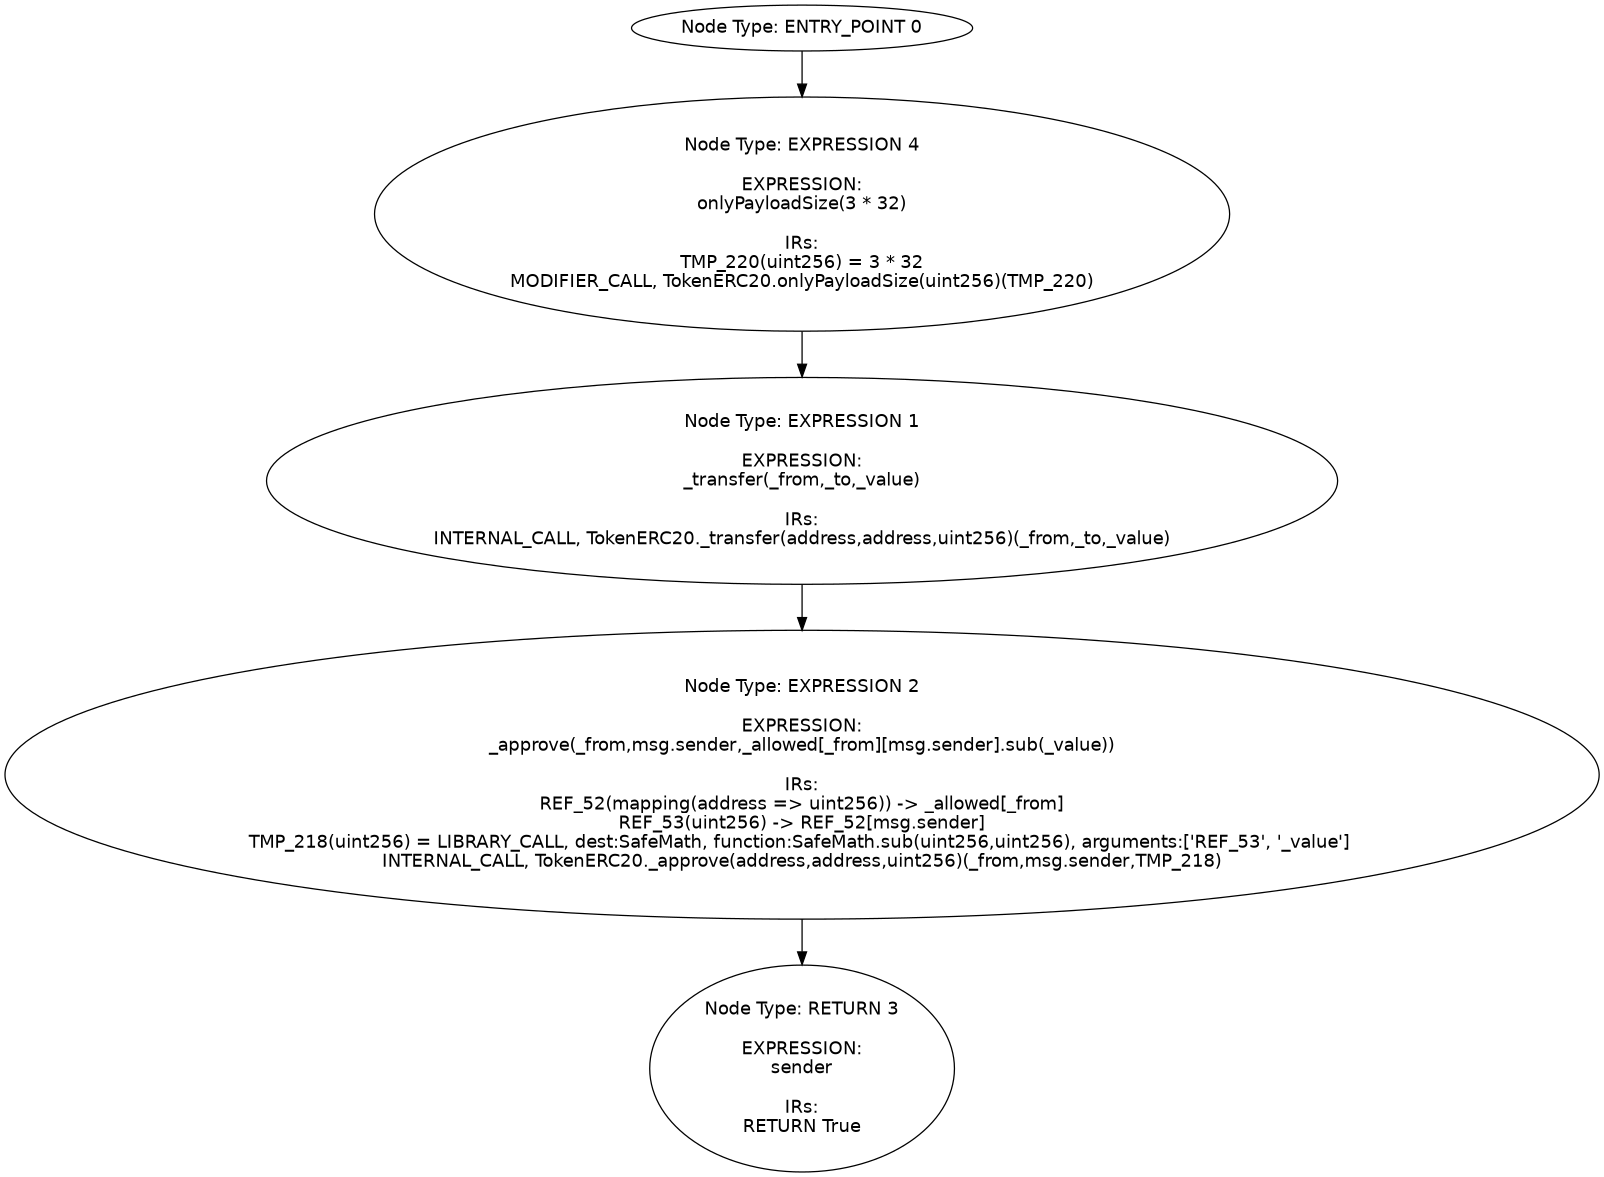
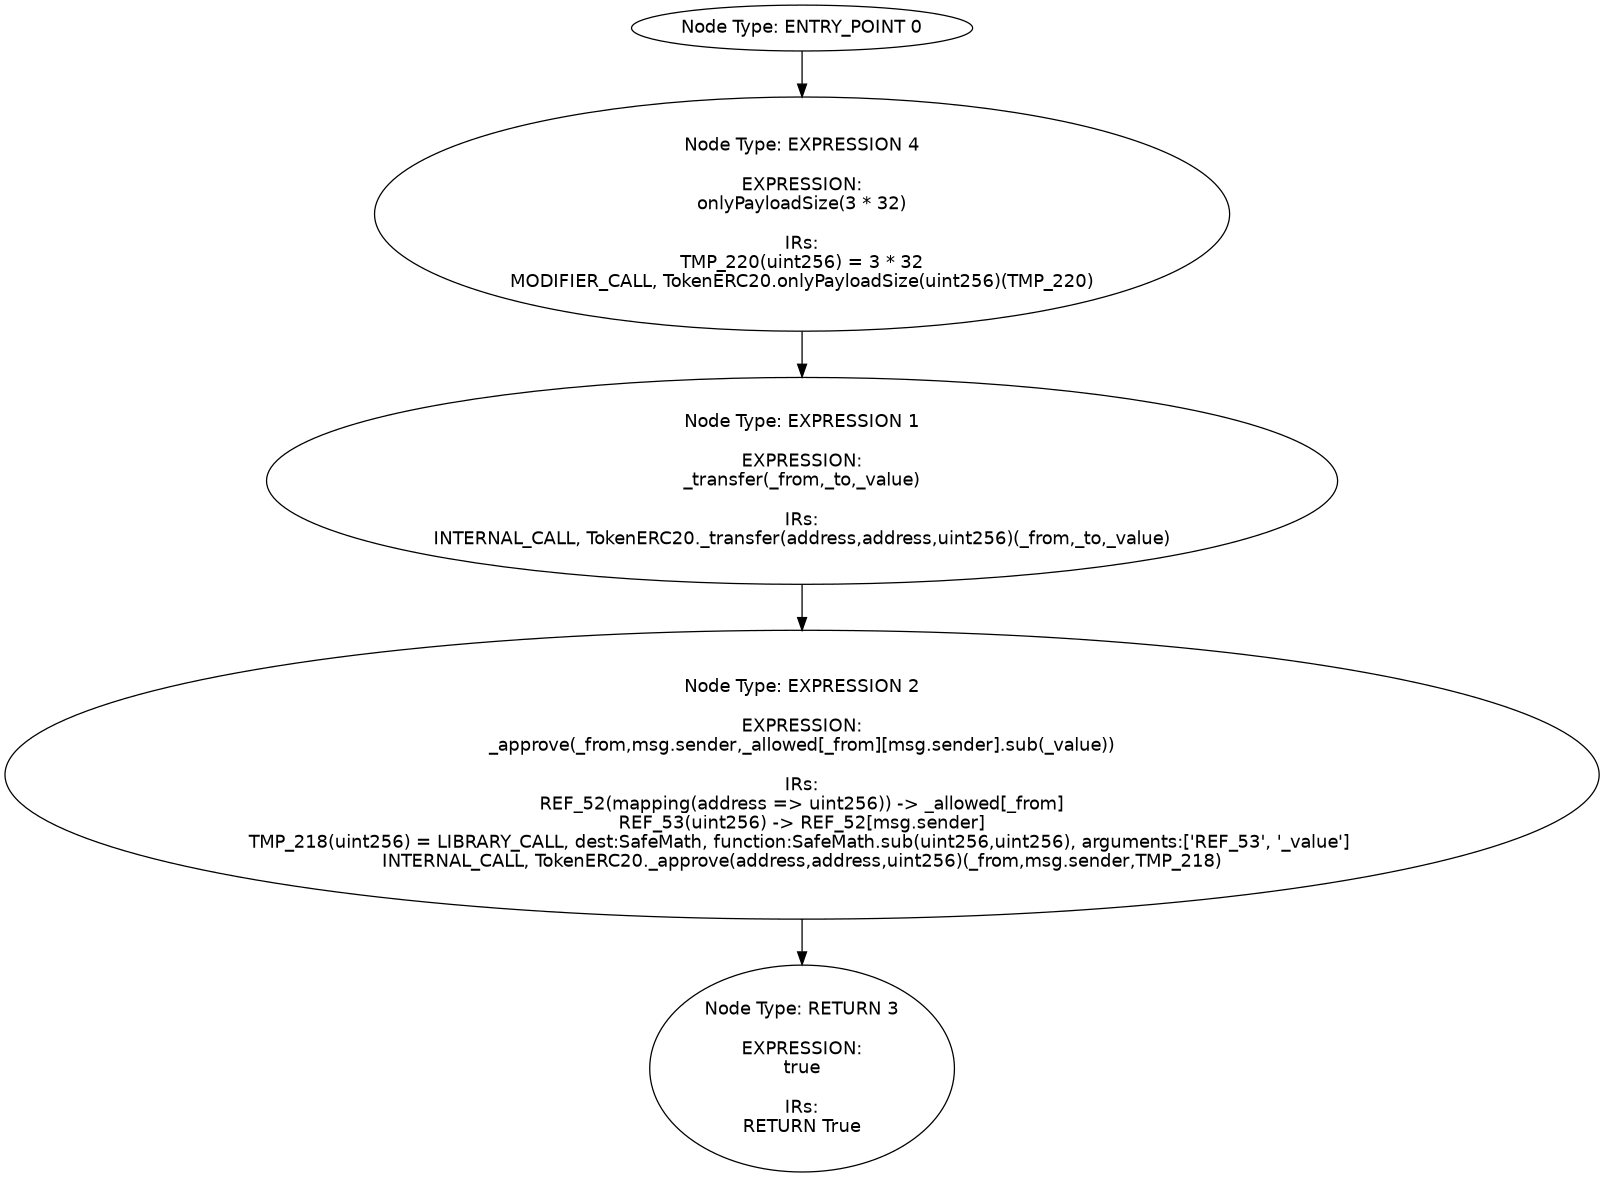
(802, 1069) -> (802, 1069)
